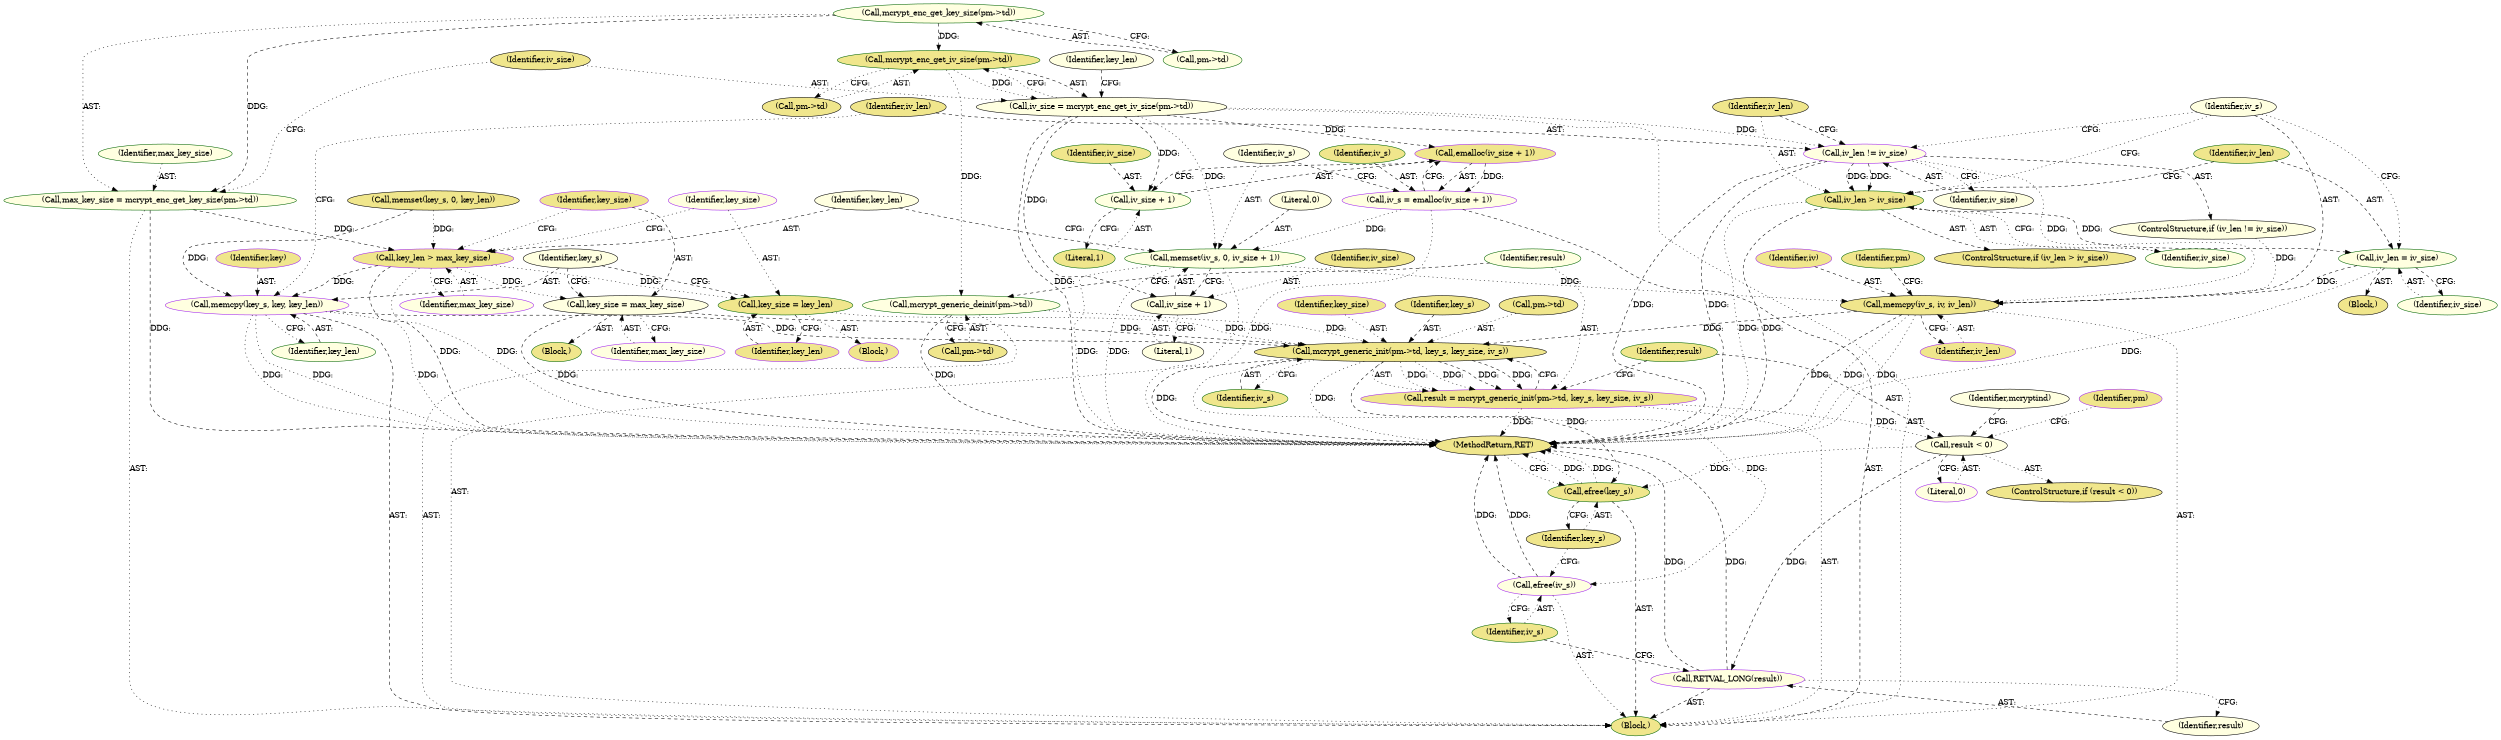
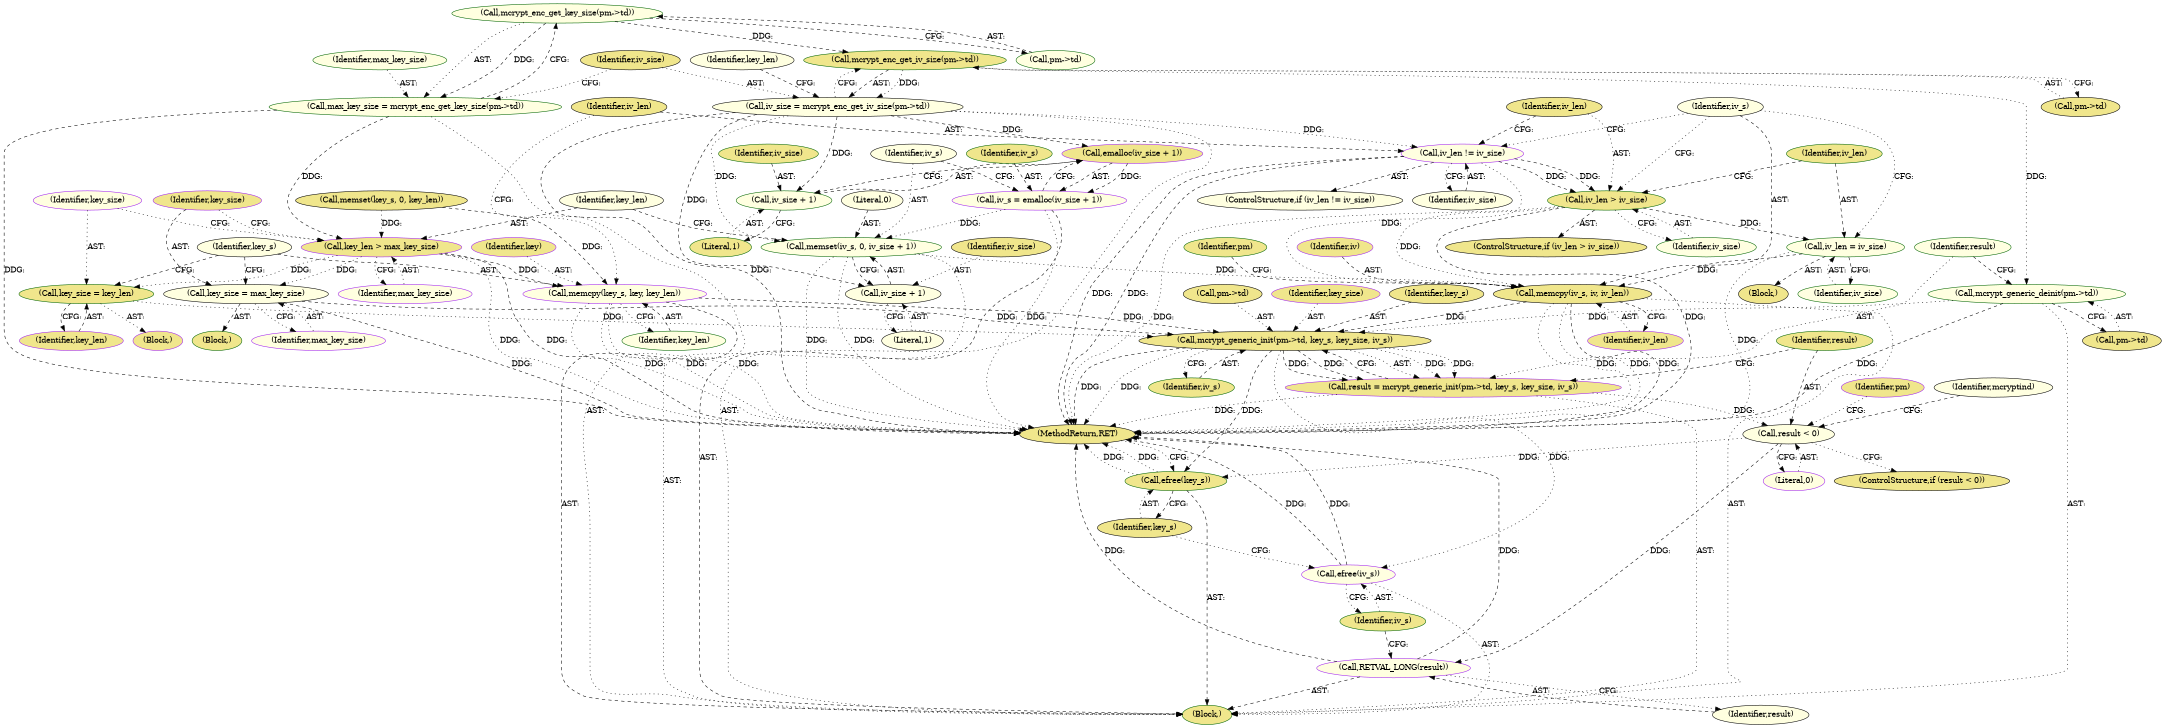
none -> (530, 75)
(258, 279) -> (550, 272)
(2164, 297) -> (1408, 227)
(2035, 469) -> (1874, 458)
